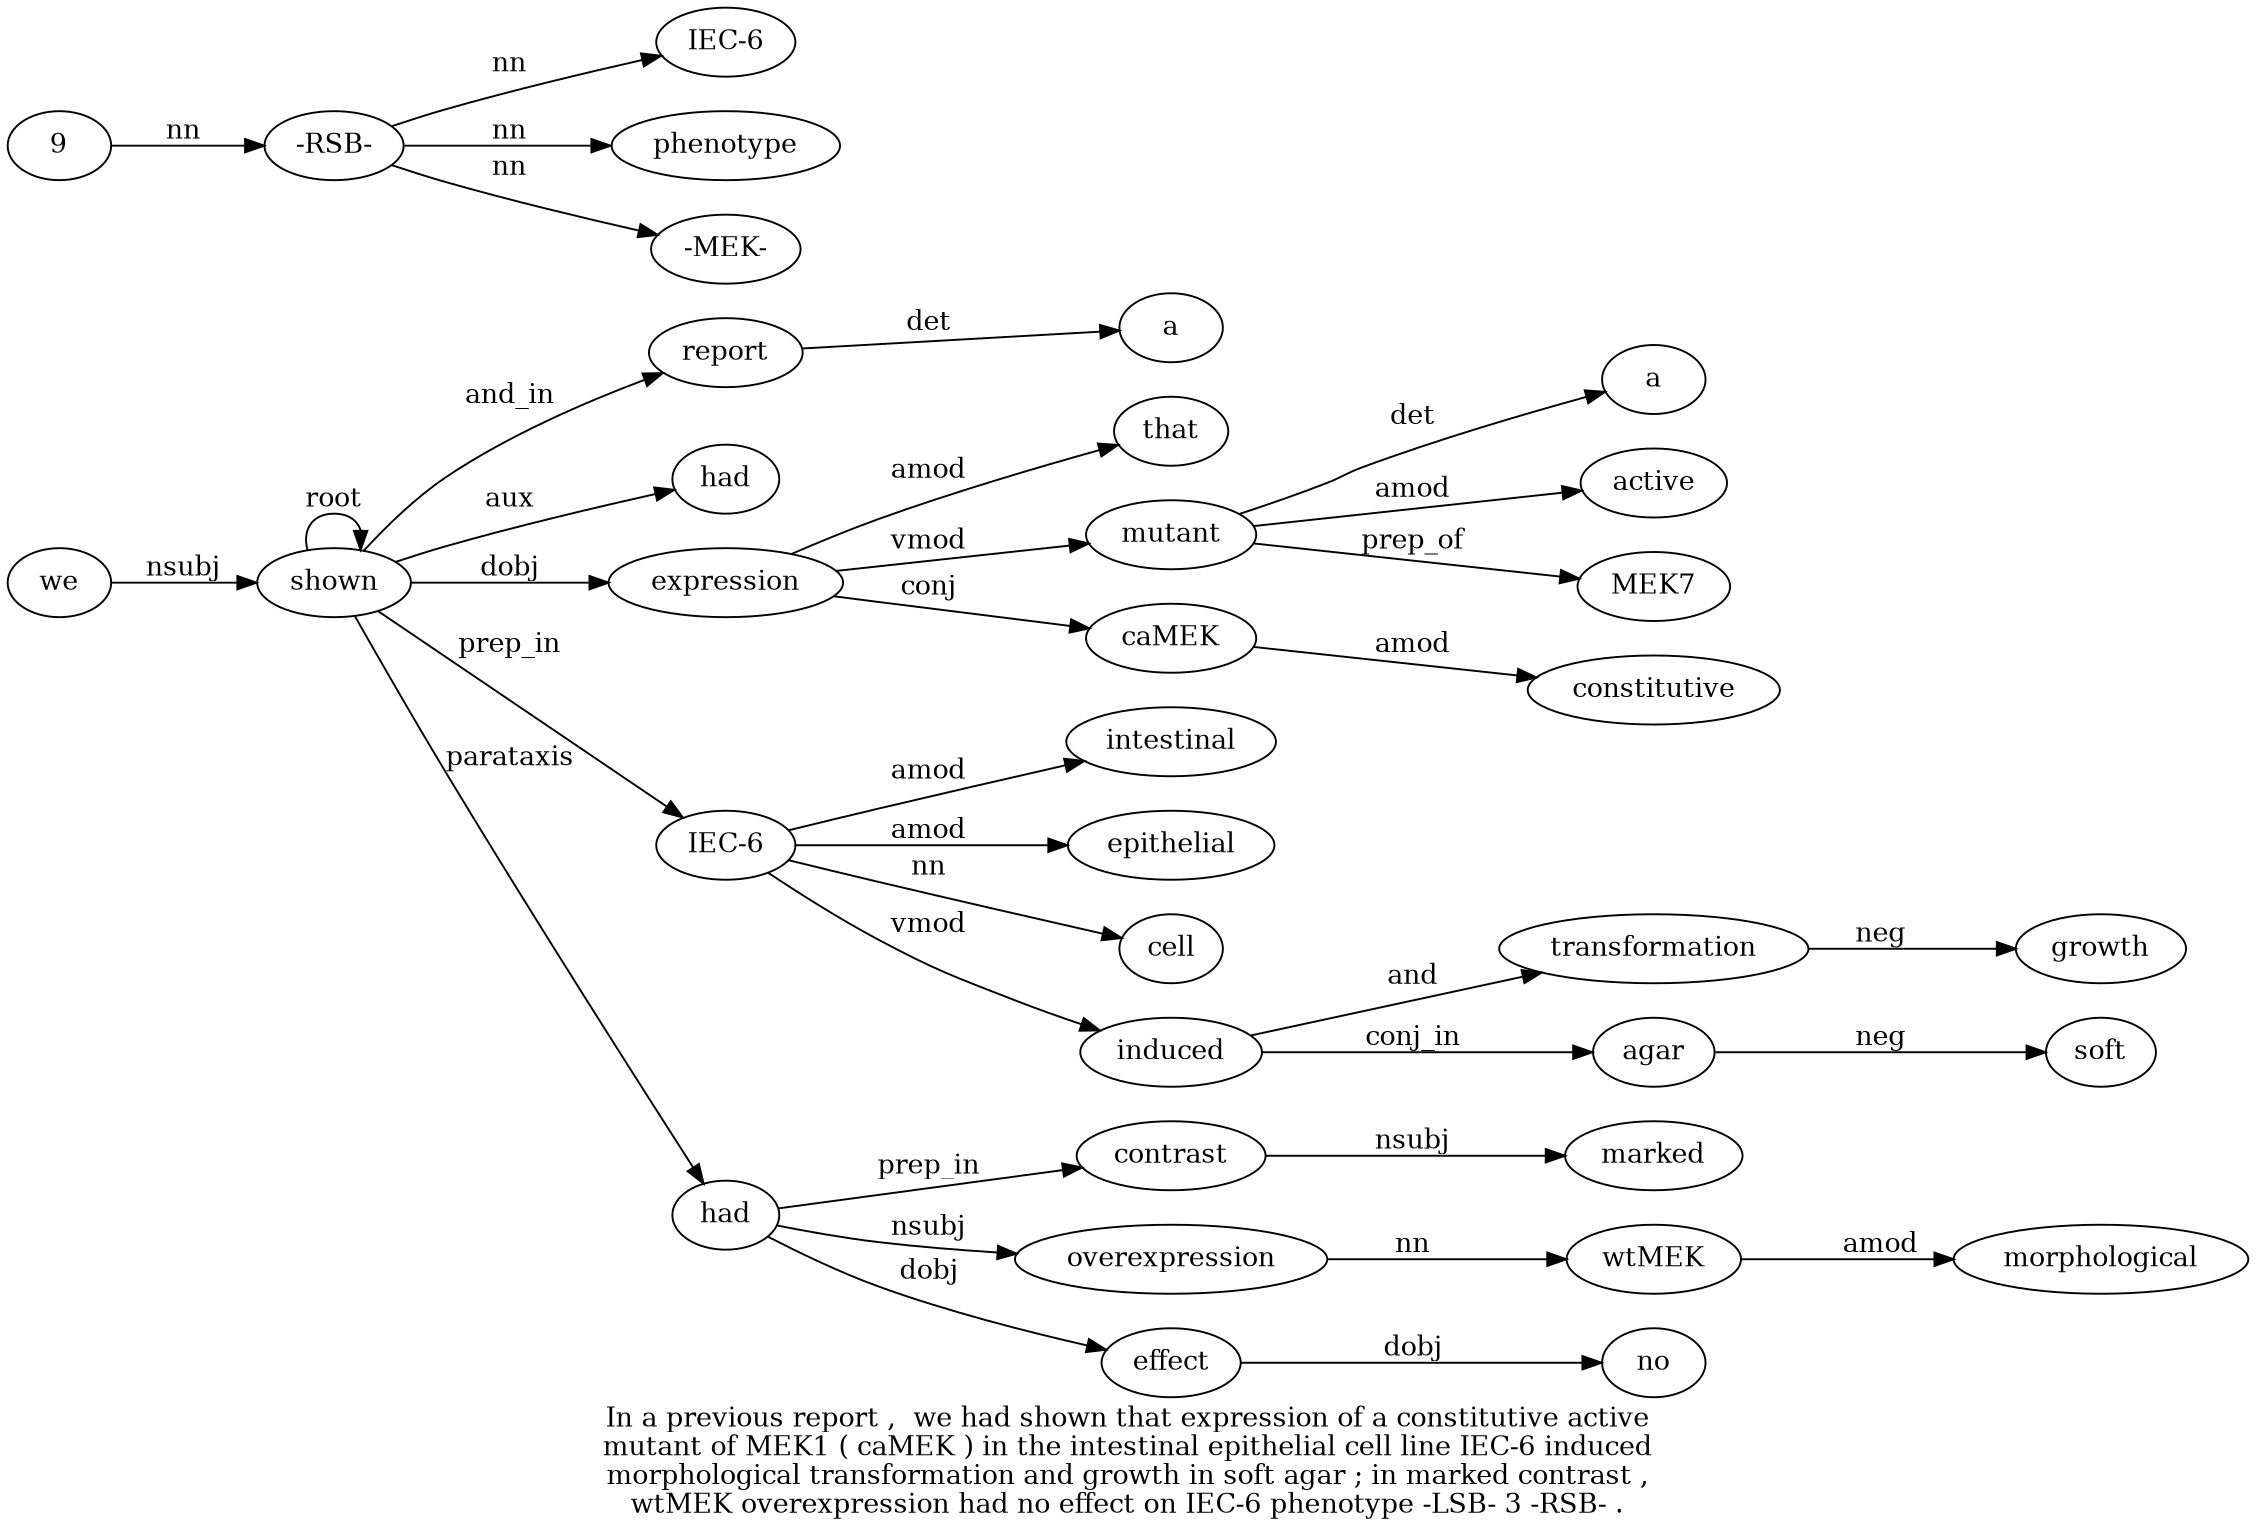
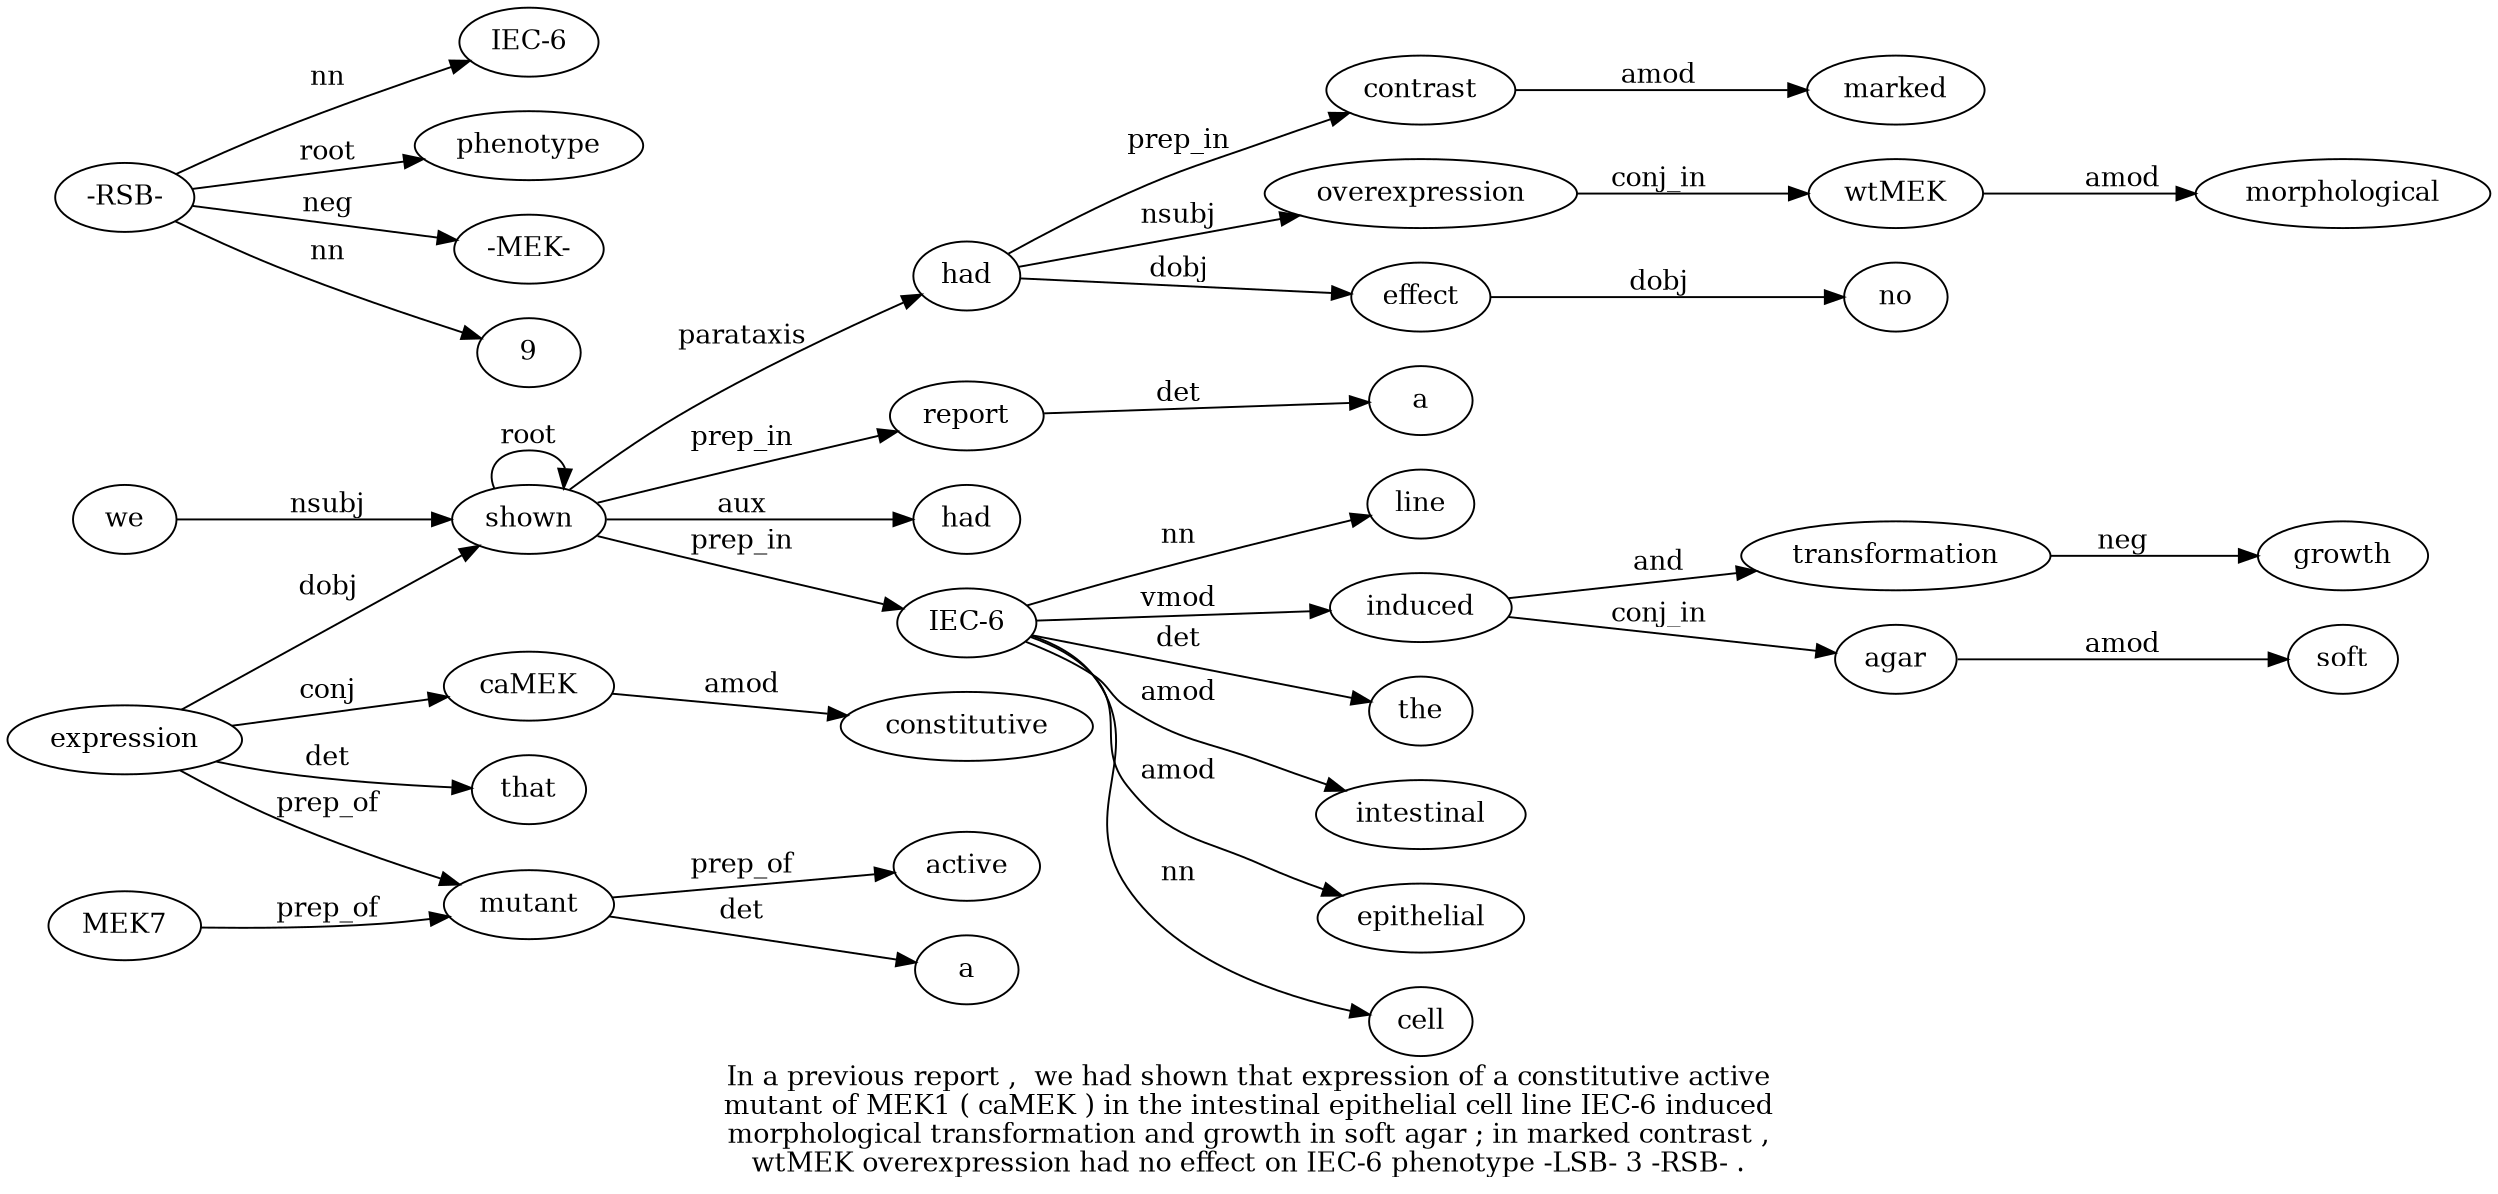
(510, 131) -> (328, 152)
(178, 146) -> (317, 282)
(510, 168) -> (328, 204)
(510, 396) -> (742, 438)
(929, 471) -> (328, 758)
(1413, 490) -> (742, 865)
none -> (1421, 504)
(929, 541) -> (328, 804)
(1407, 560) -> (316, 927)
(500, 583) -> (322, 632)
none -> (1421, 711)
(1881, 1038) -> (2123, 645)
(1413, 1141) -> (1659, 76)
(1413, 1245) -> (1659, 179)
